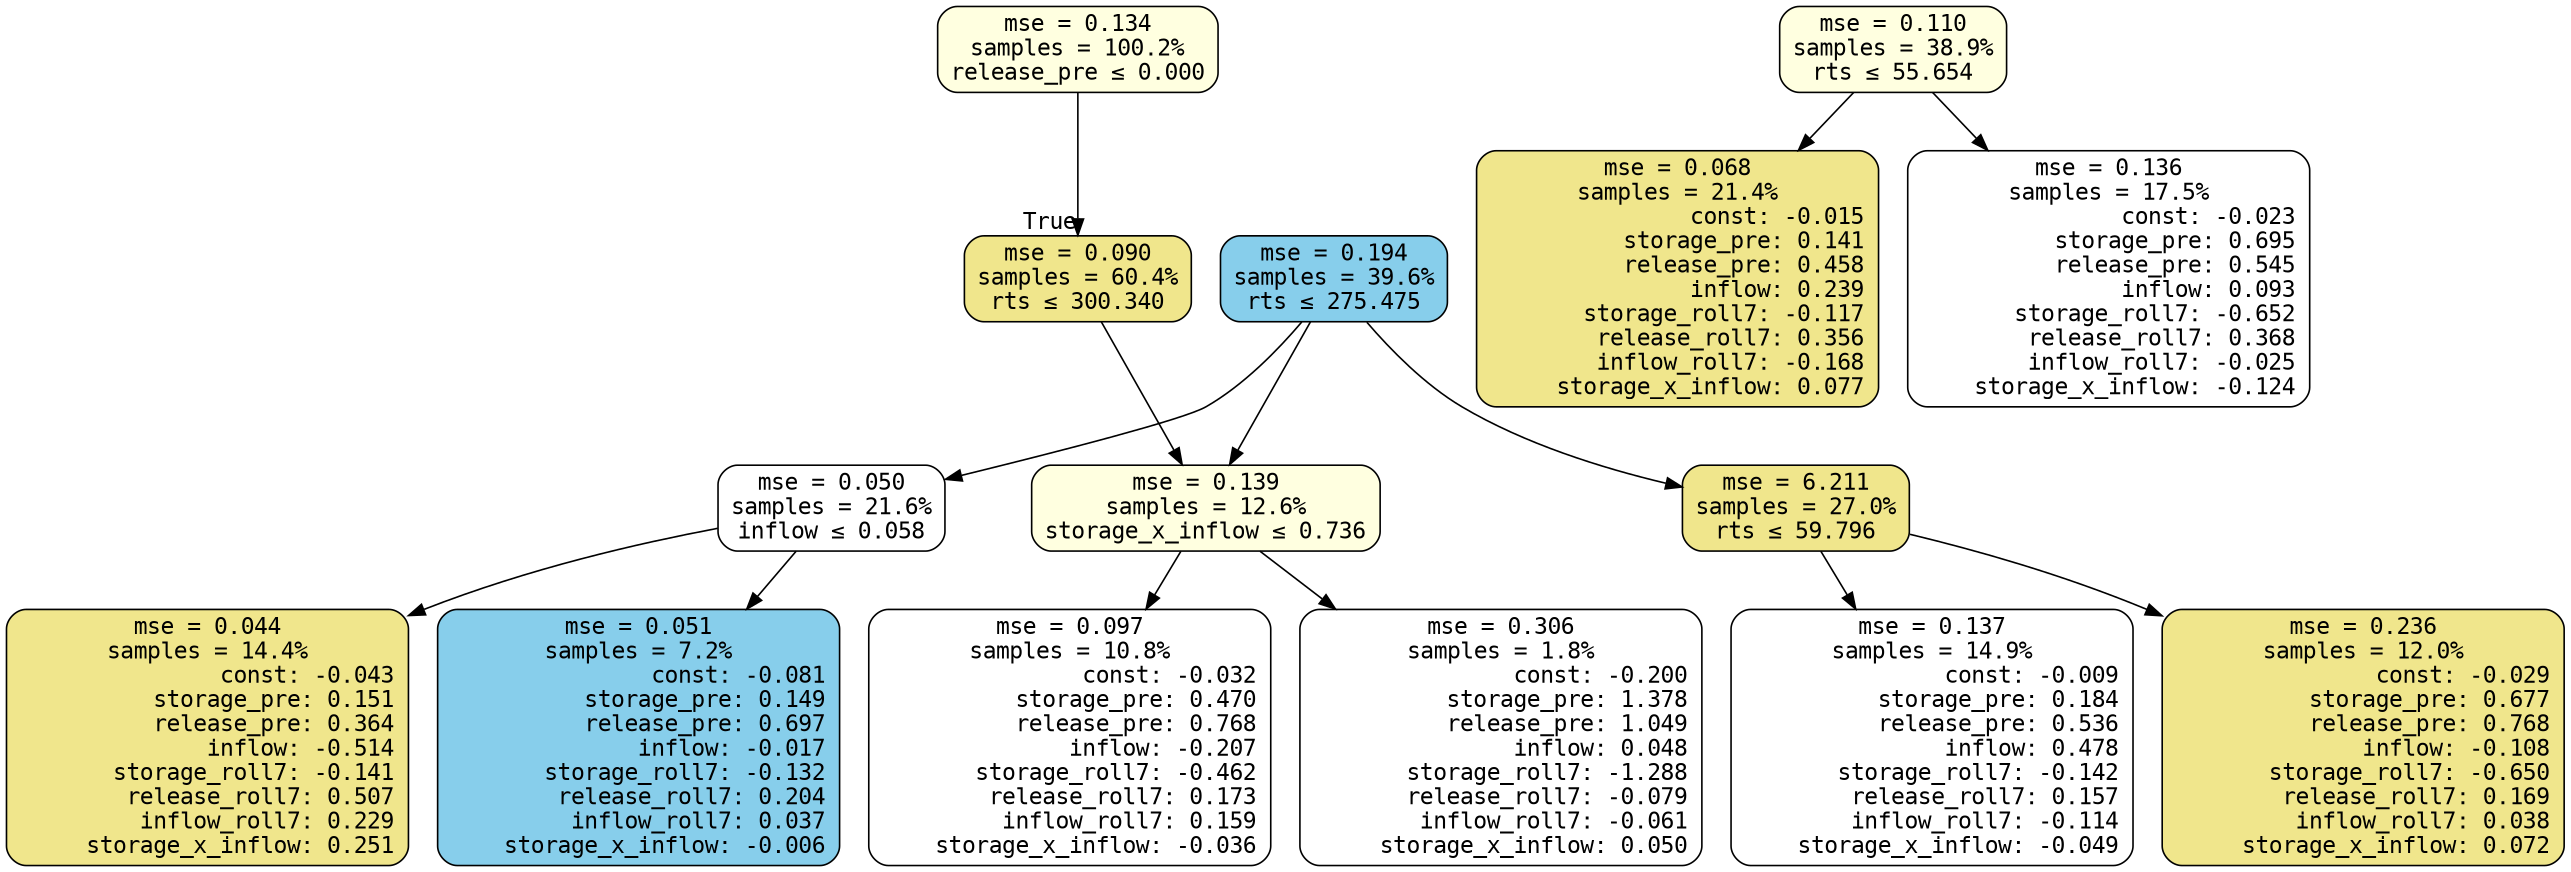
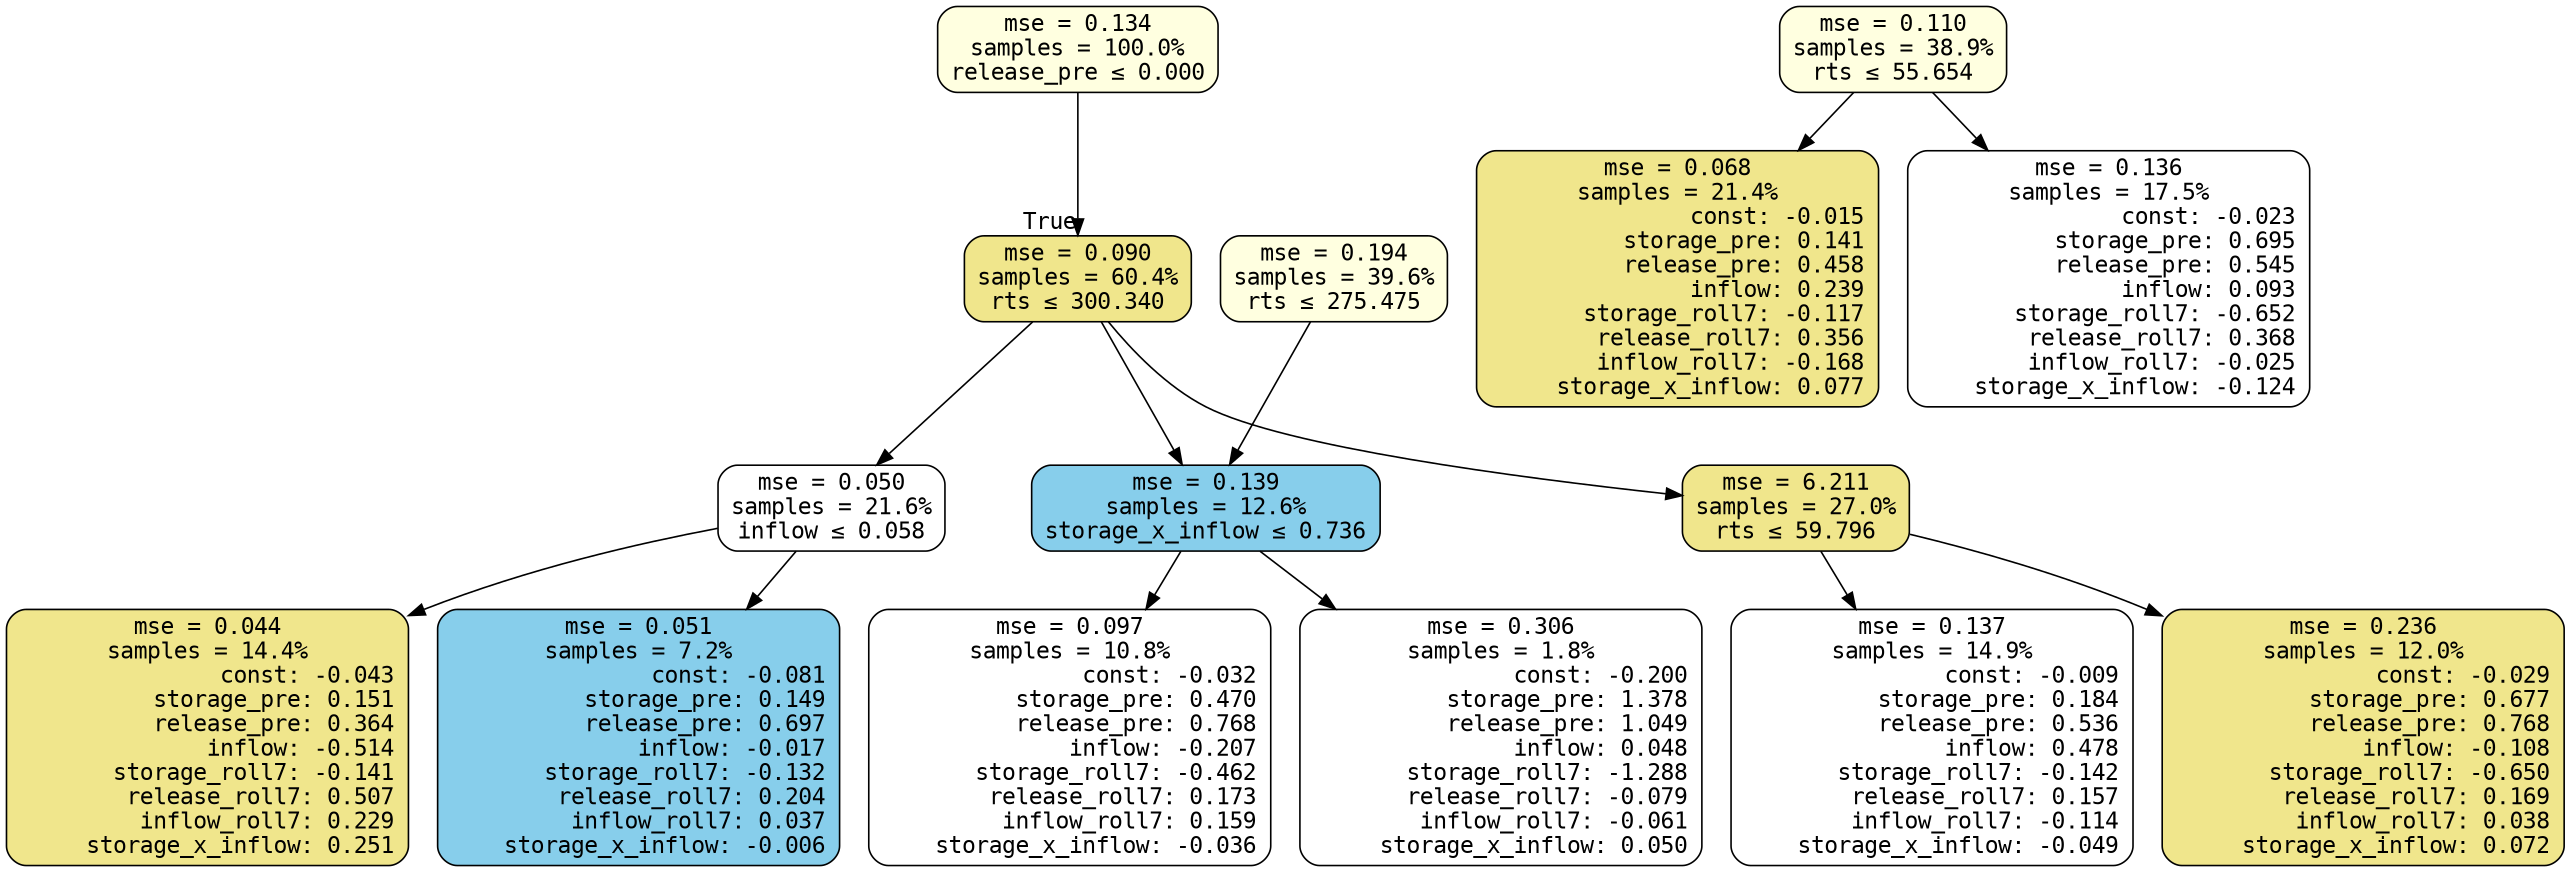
(1078, 49) -> (1078, 49)
(1334, 279) -> (1334, 279)
(1147, 427) -> (961, 388)
(1502, 428) -> (1369, 452)
(1206, 508) -> (1206, 508)
